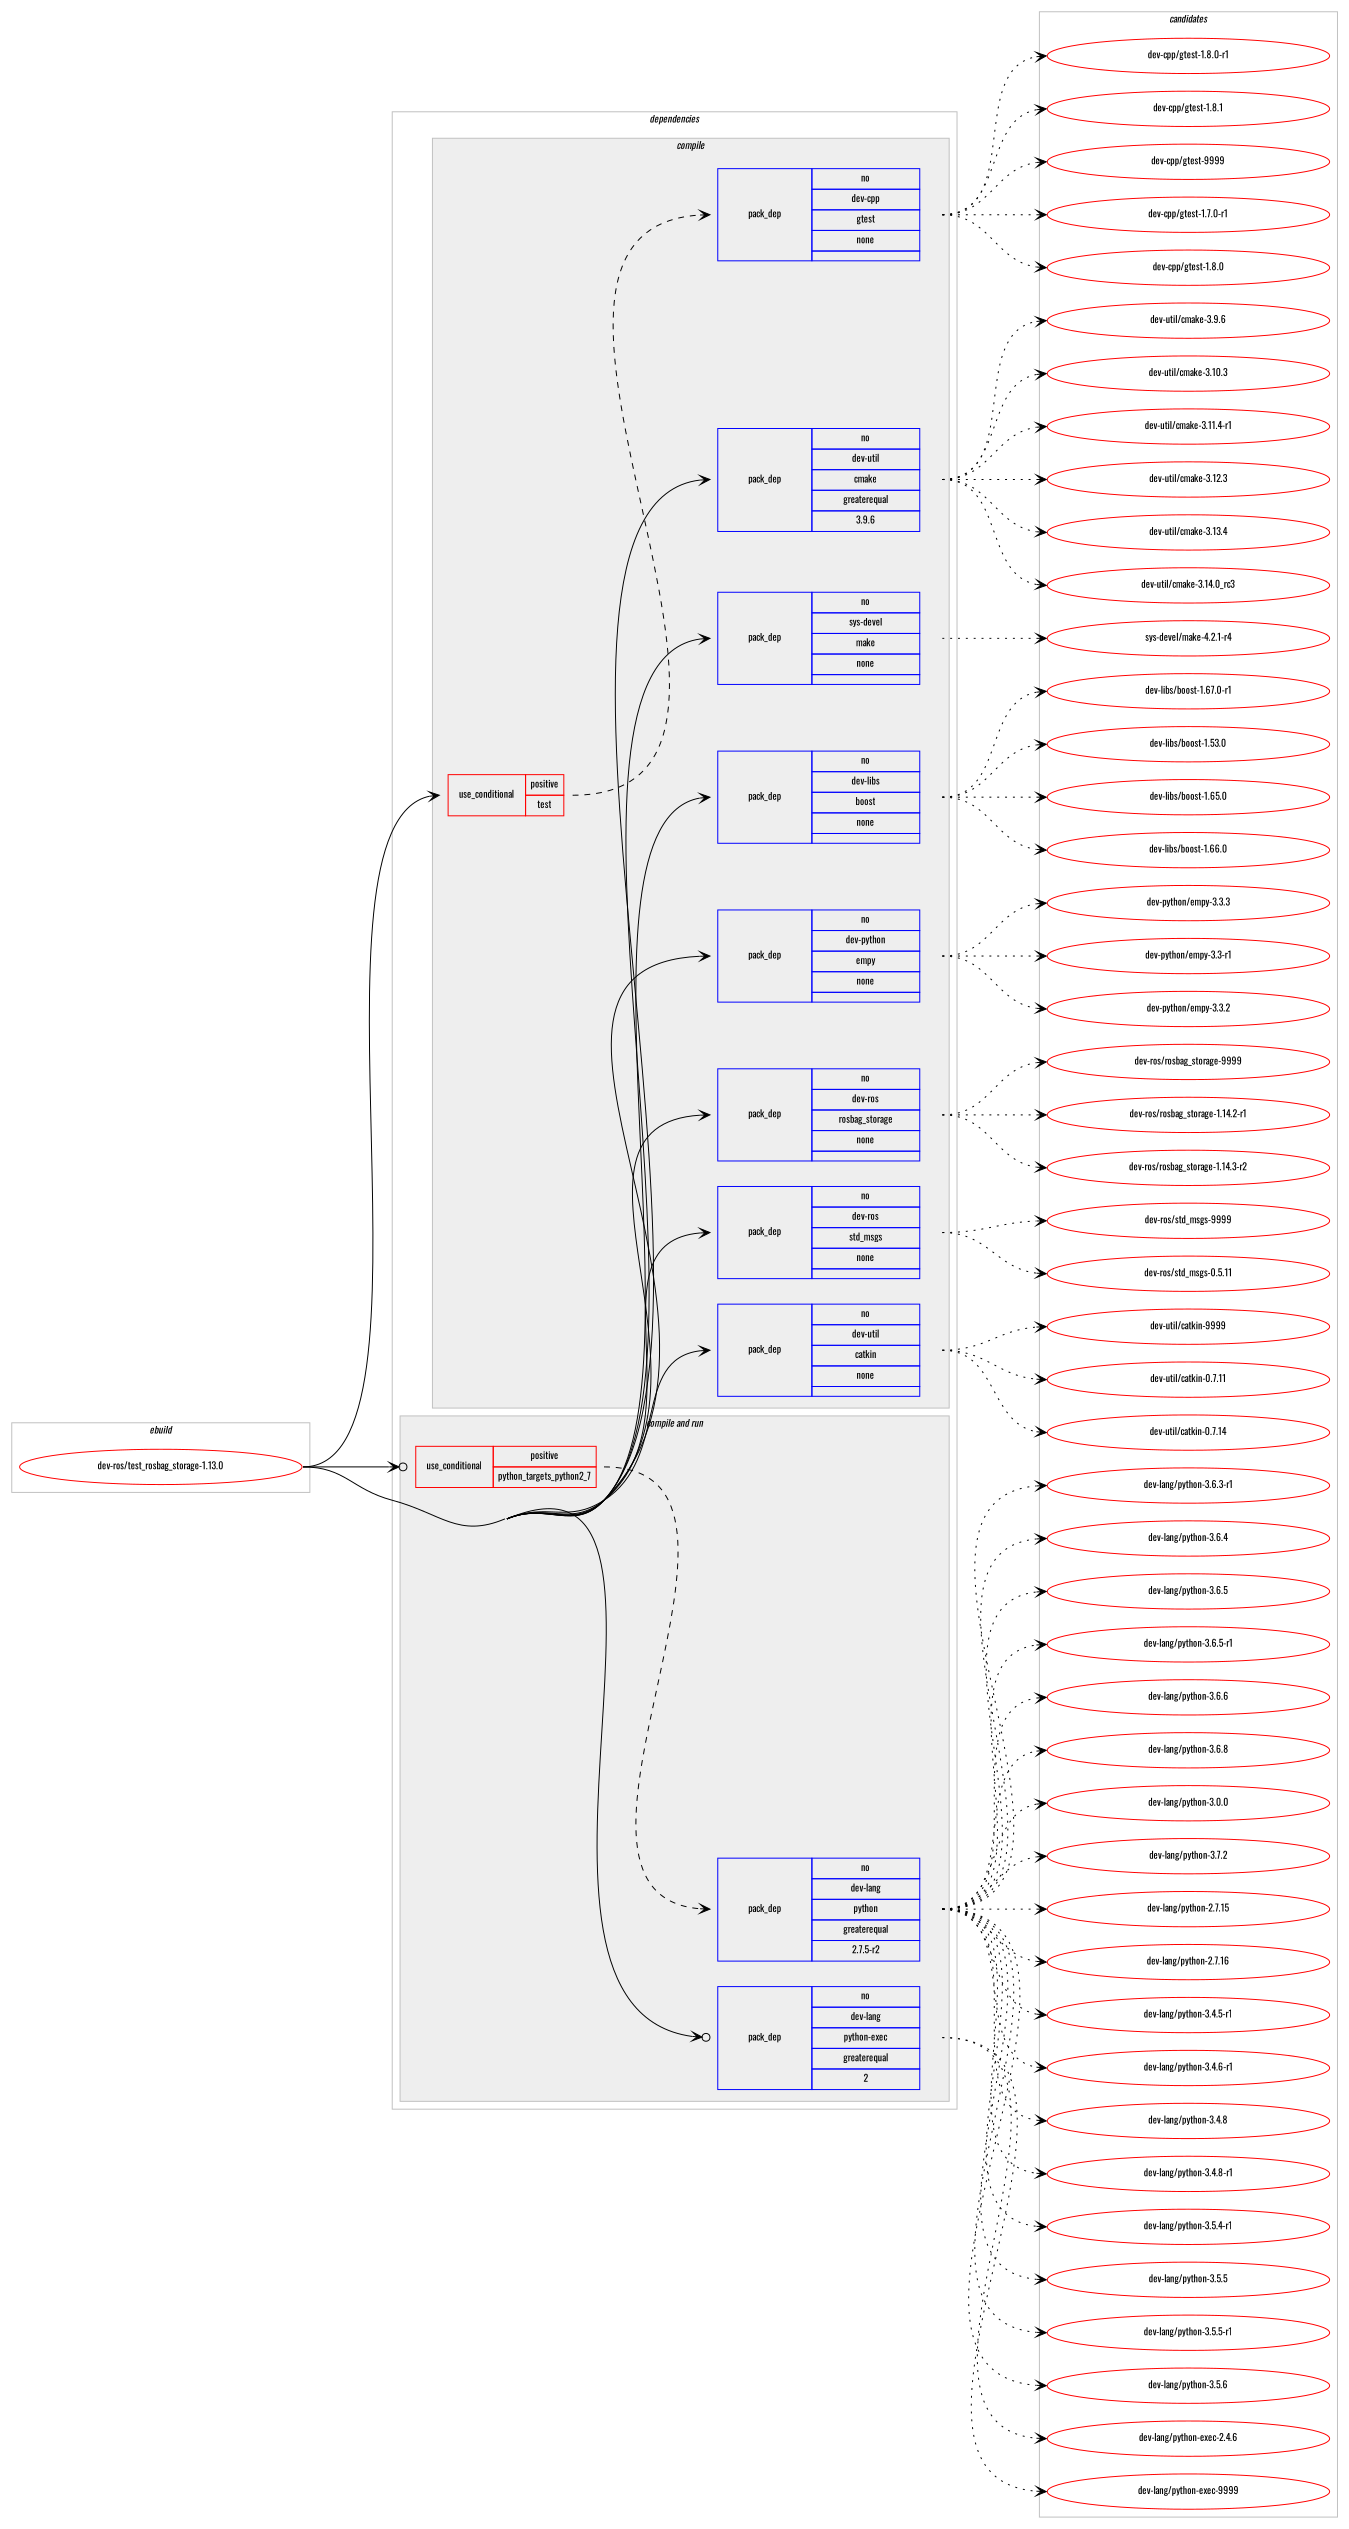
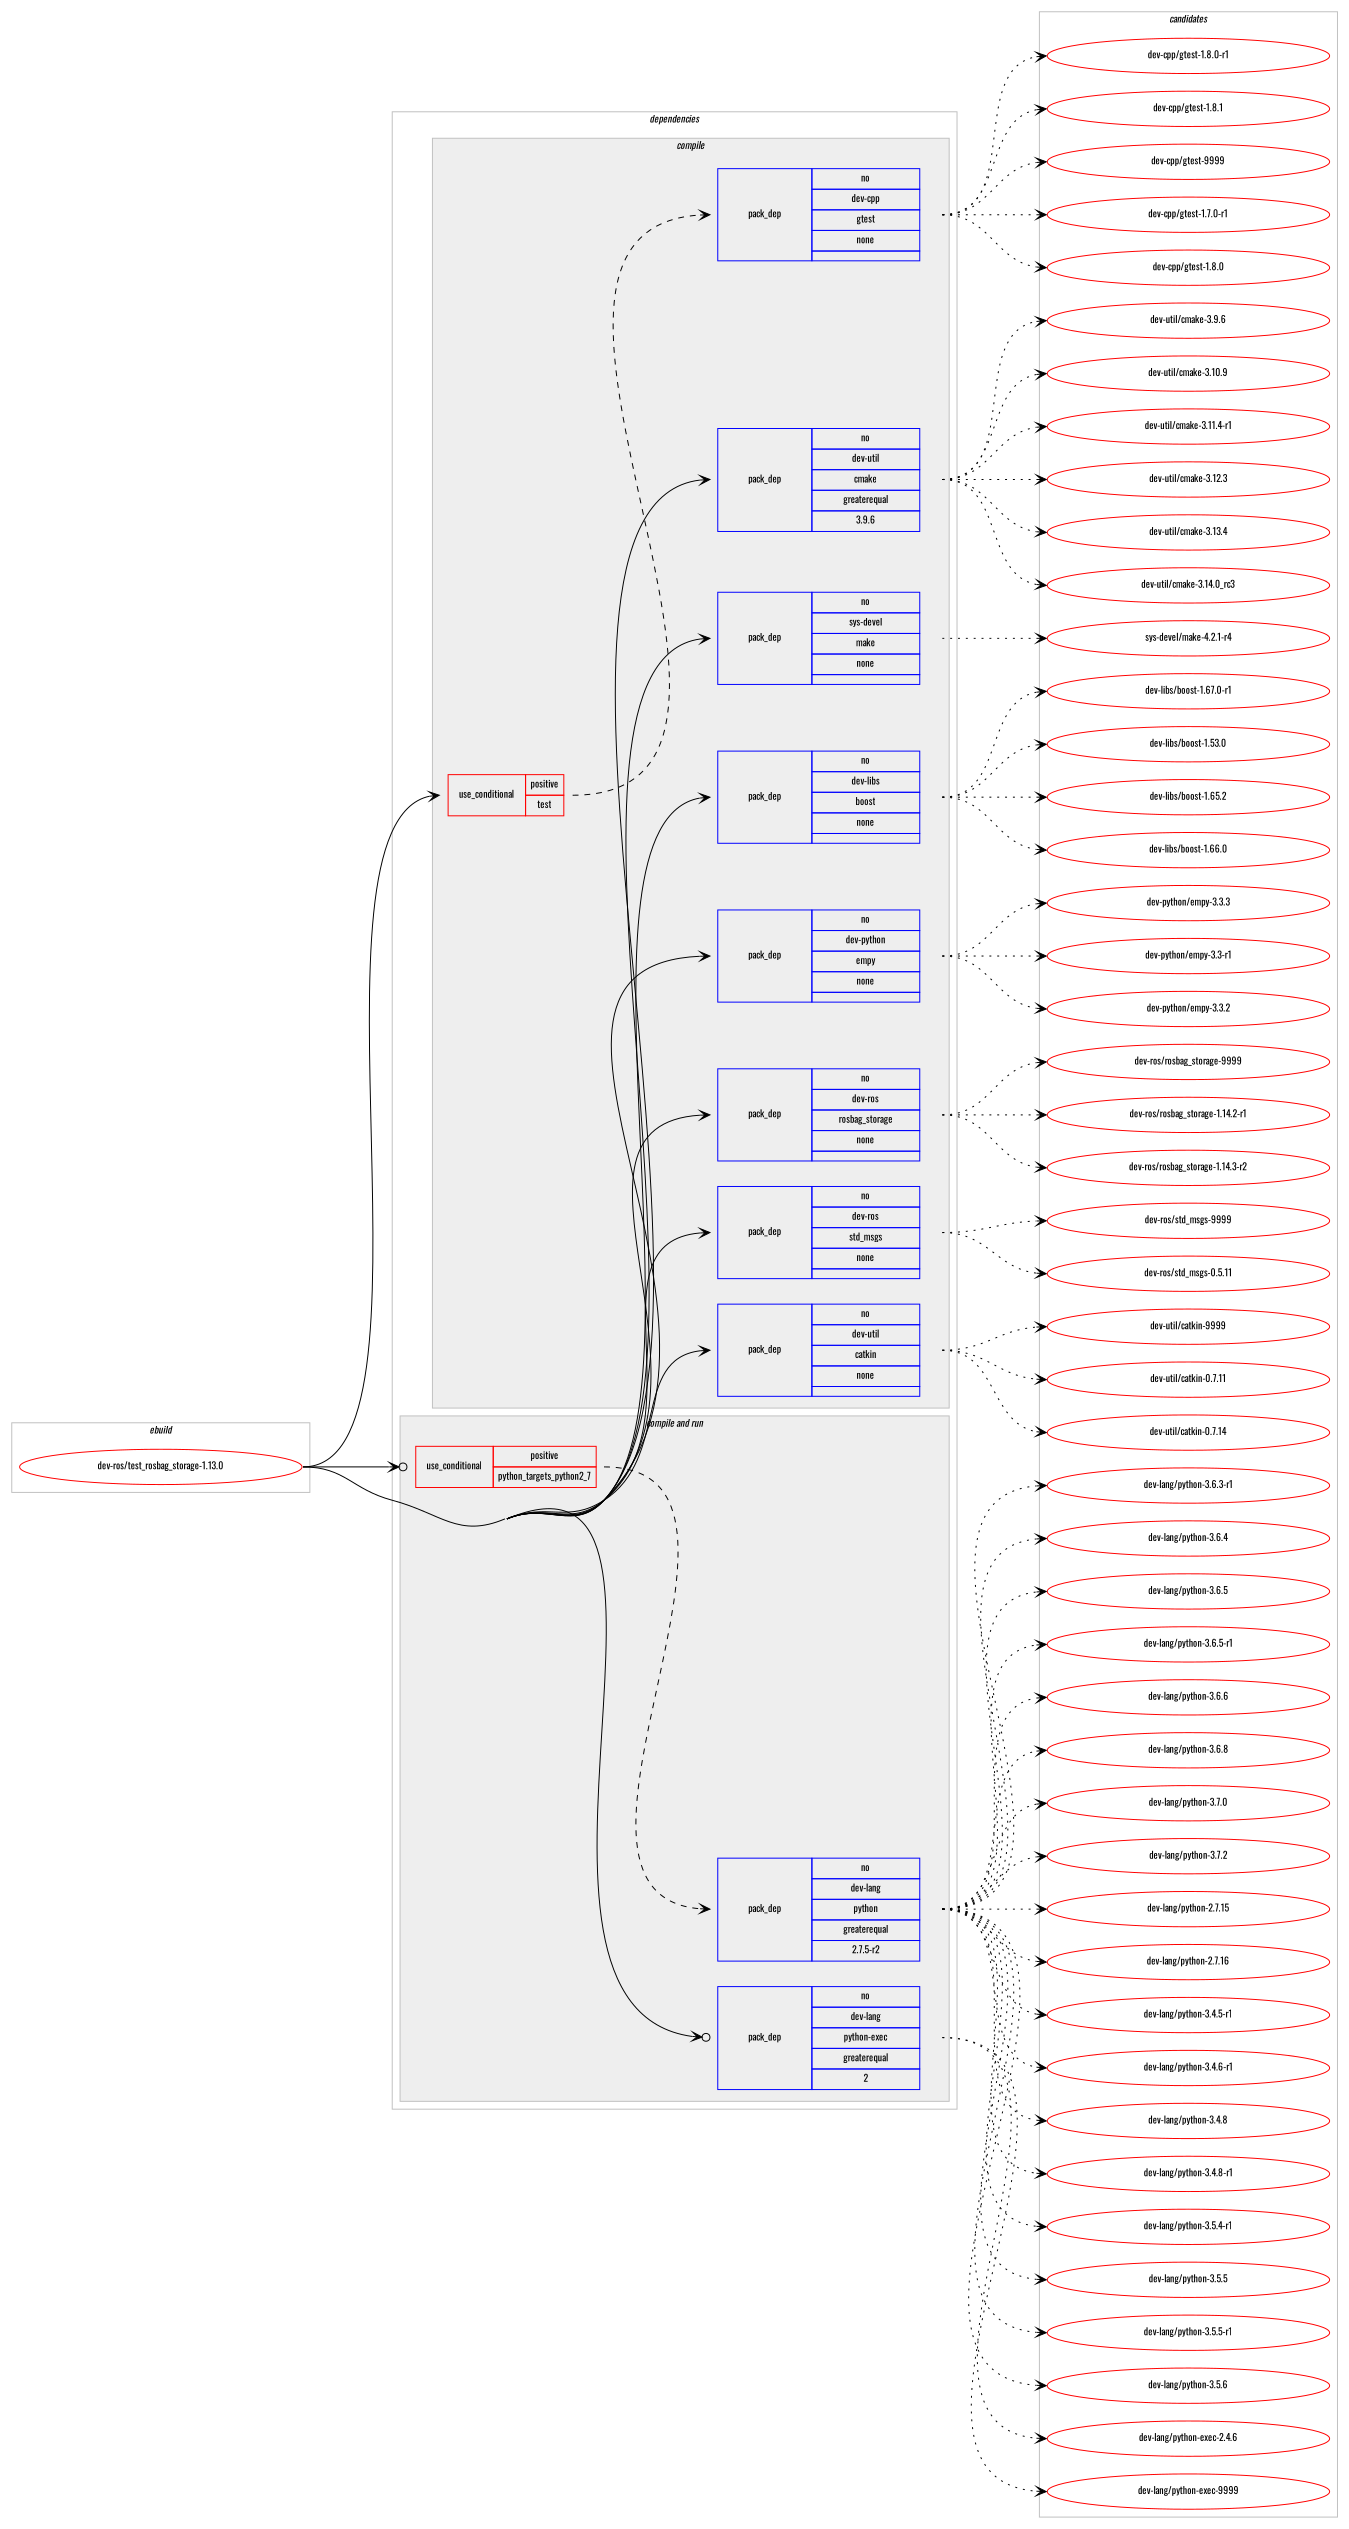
(1188, 374) -> (1188, 374)
(1188, 797) -> (1188, 797)
(1188, 1803) -> (1188, 1803)
